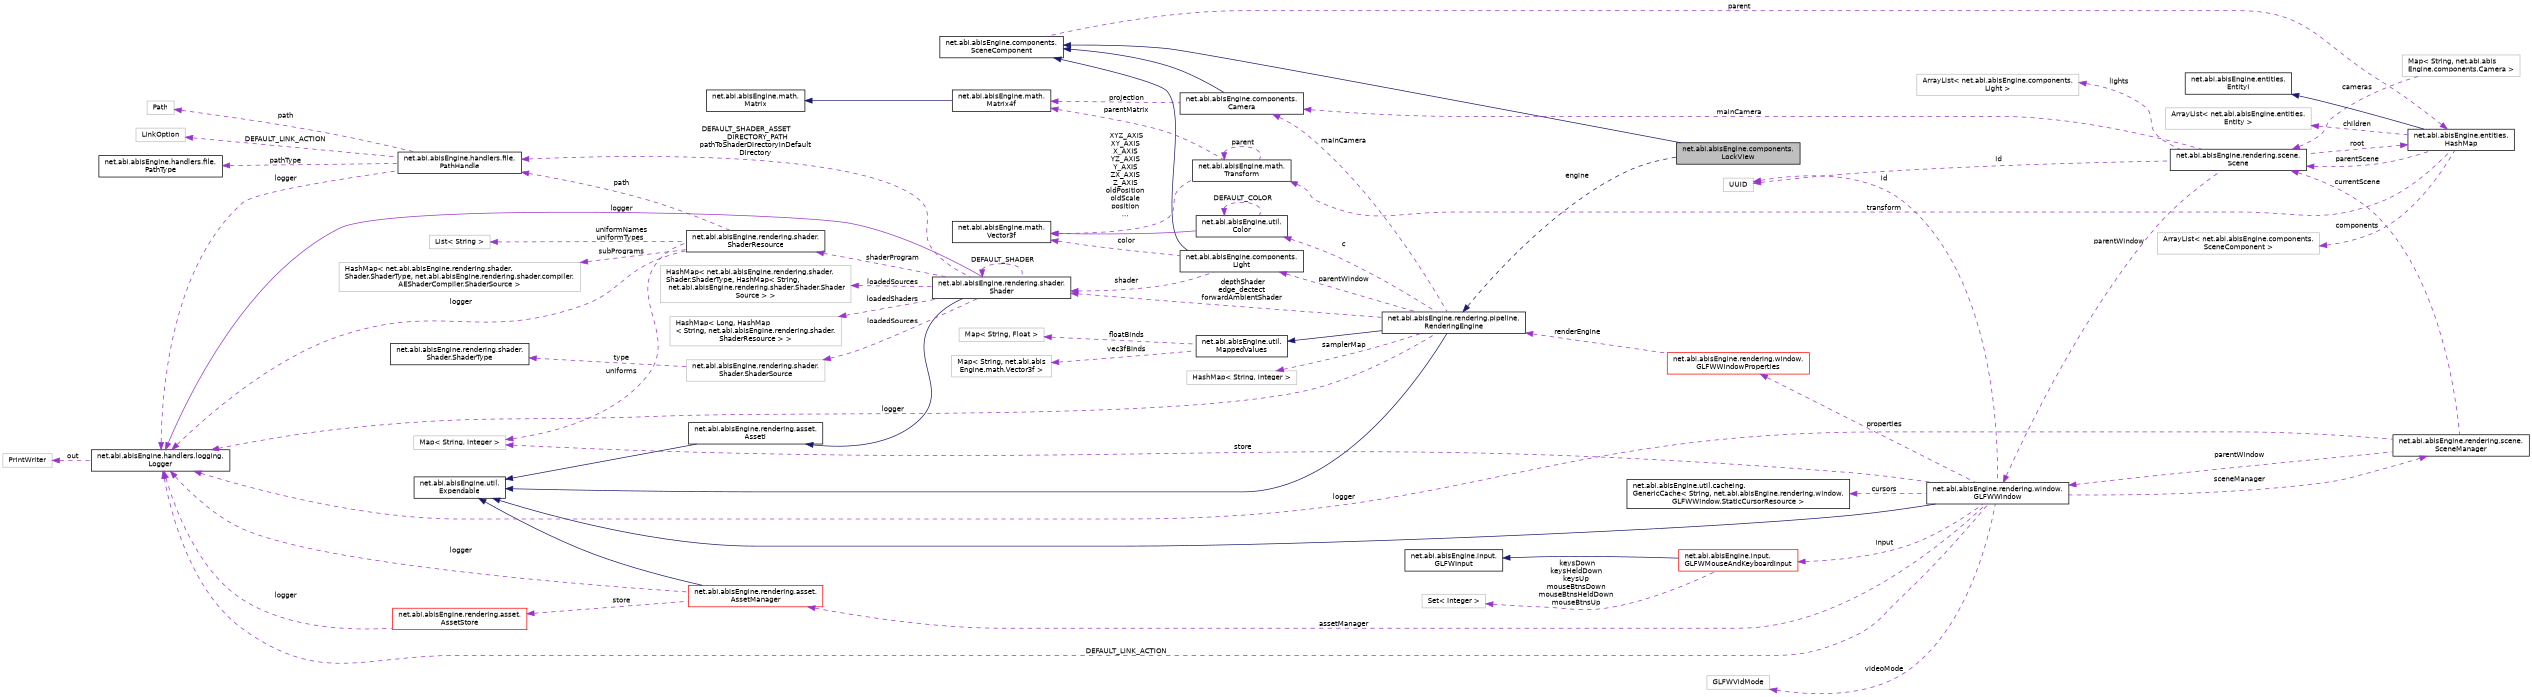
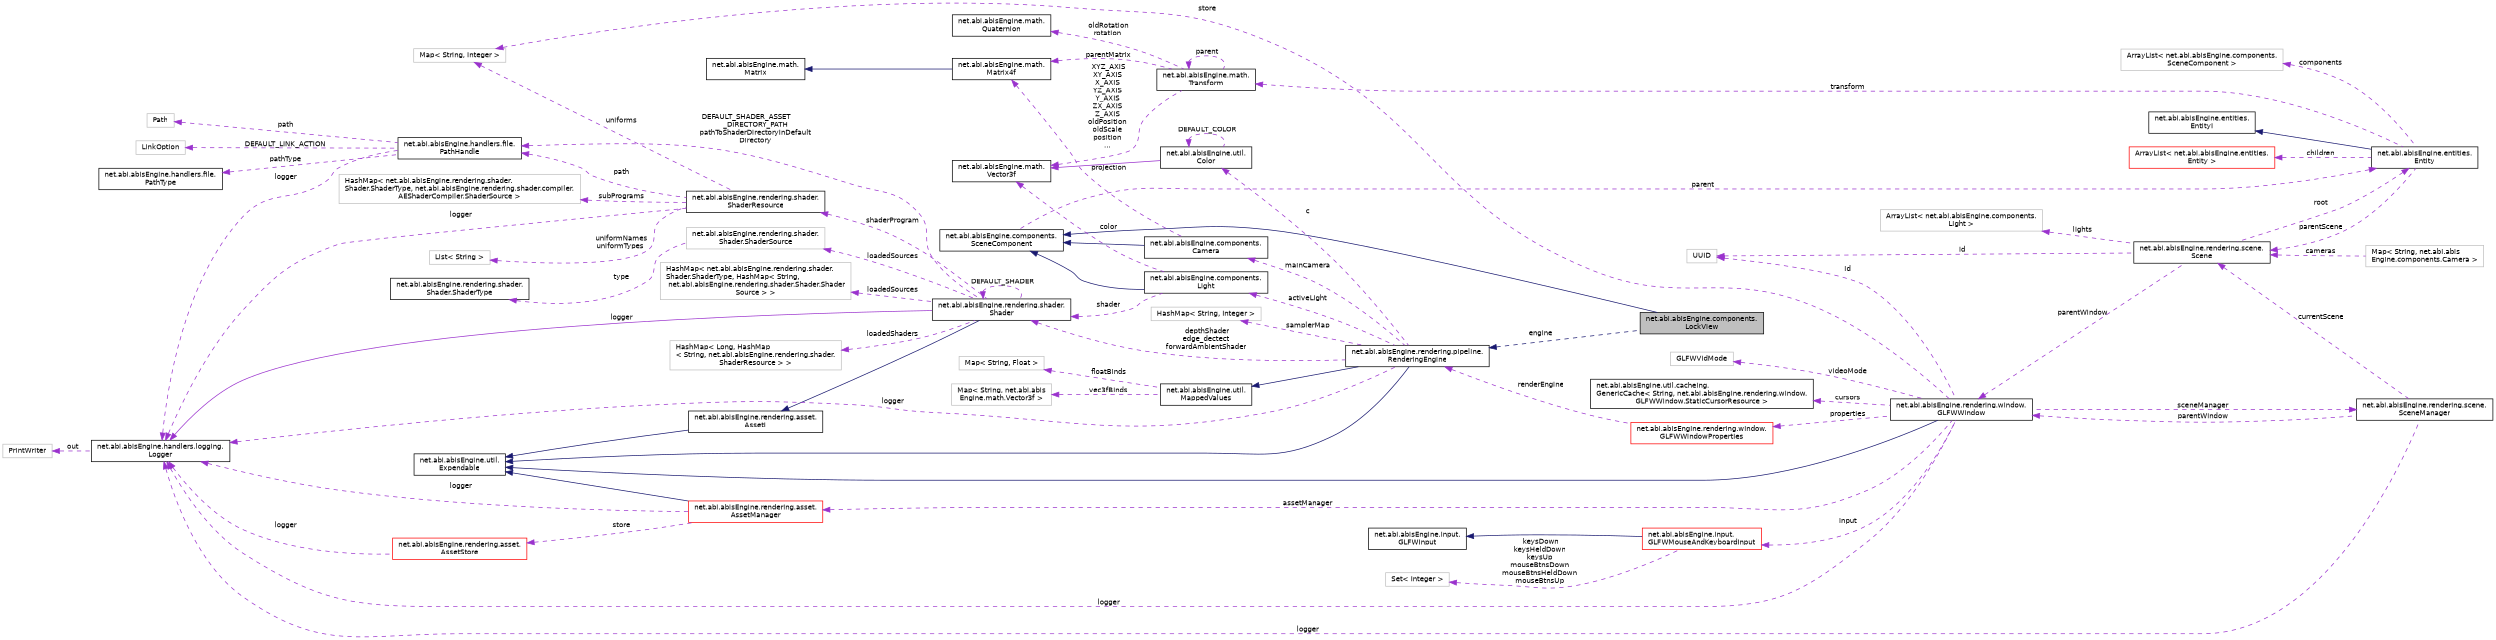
none -> (1002, 26)
(1758, 116) -> none
(2238, 119) -> (2202, 158)
(2461, 140) -> (2425, 158)
(1343, 279) -> (1307, 299)
(1125, 651) -> (1108, 603)
